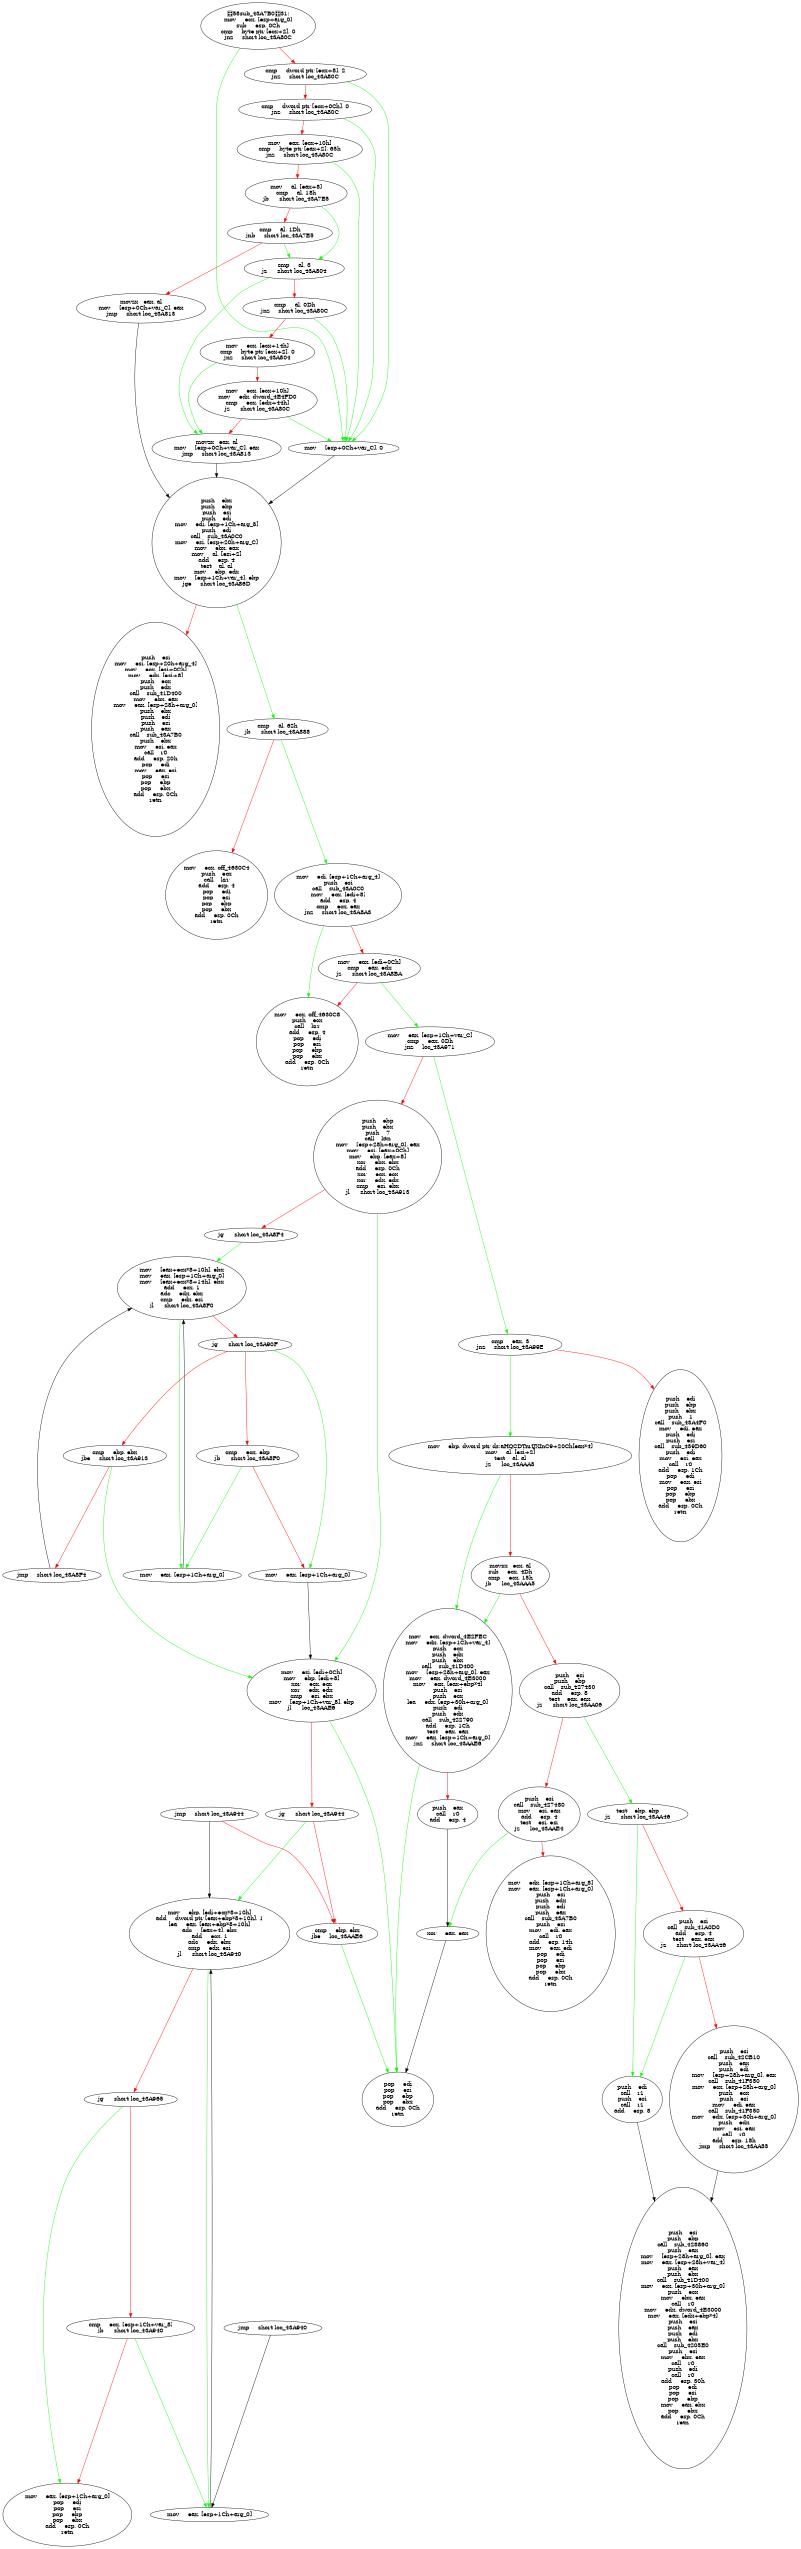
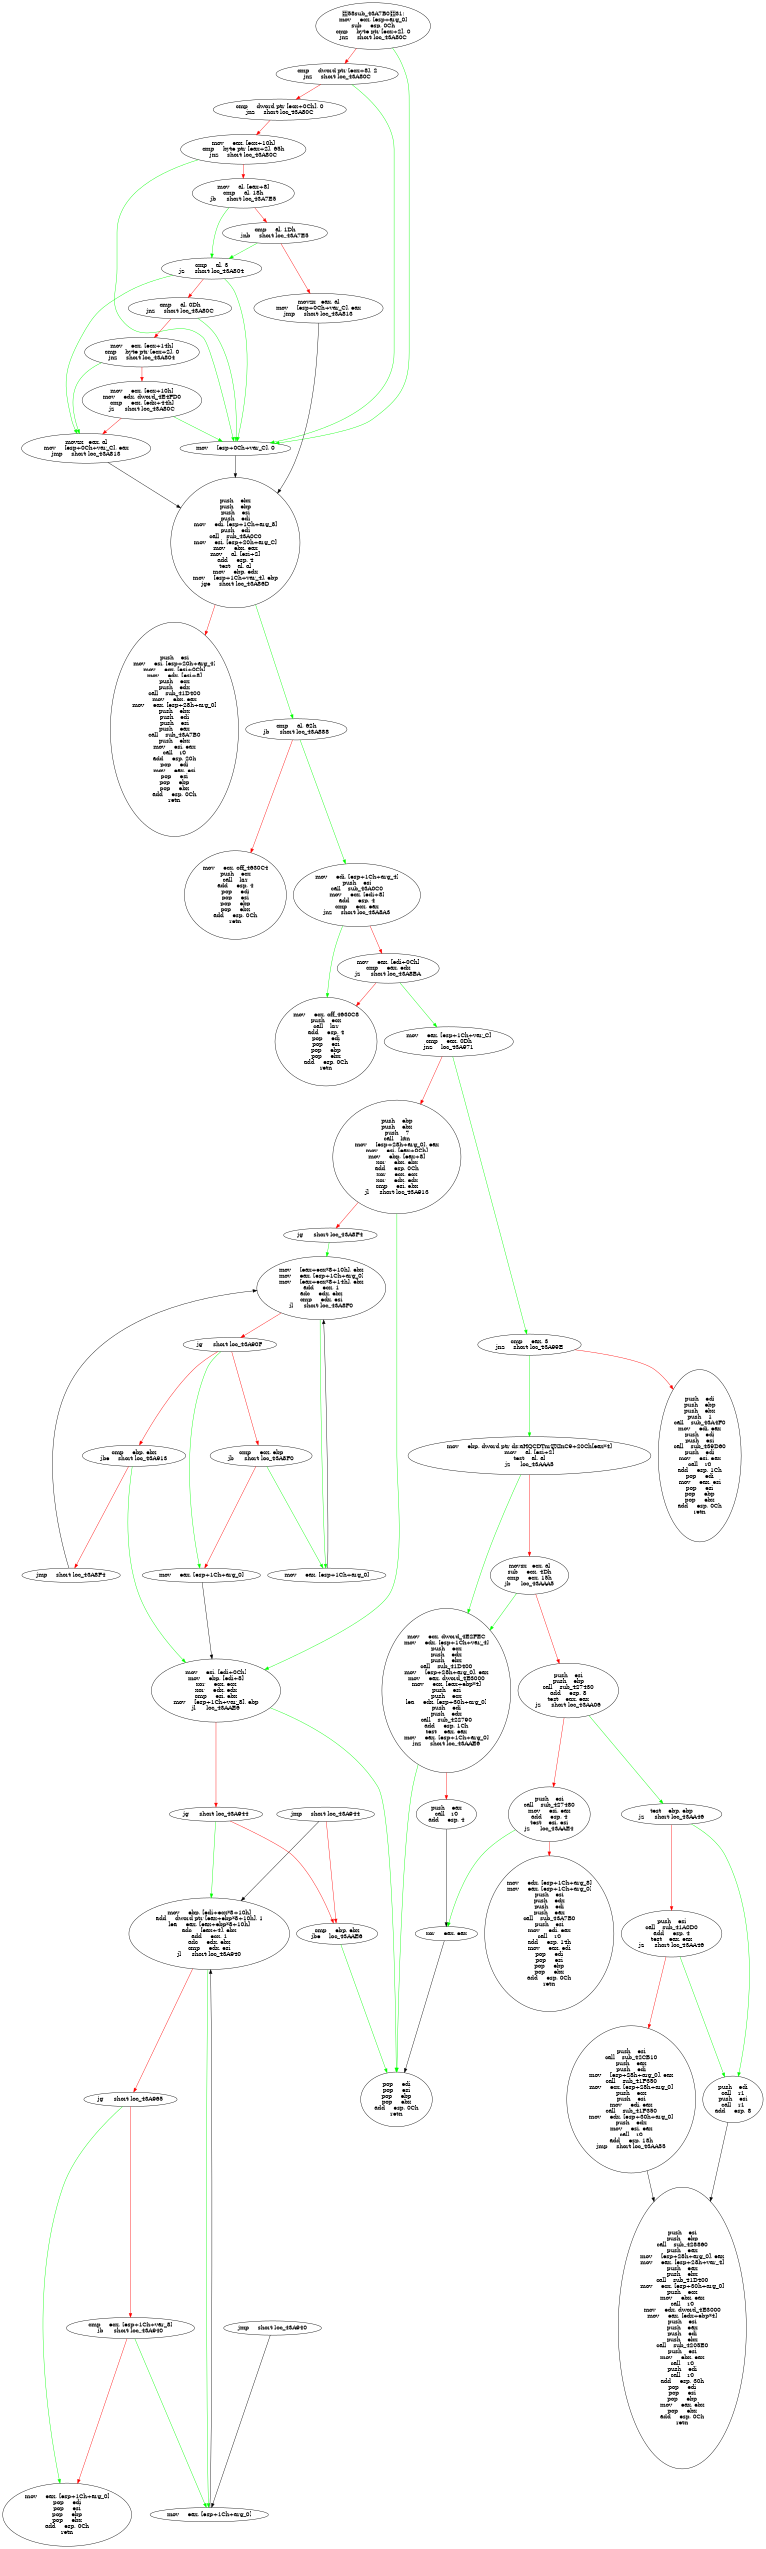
(373, 273) -> (247, 356)
